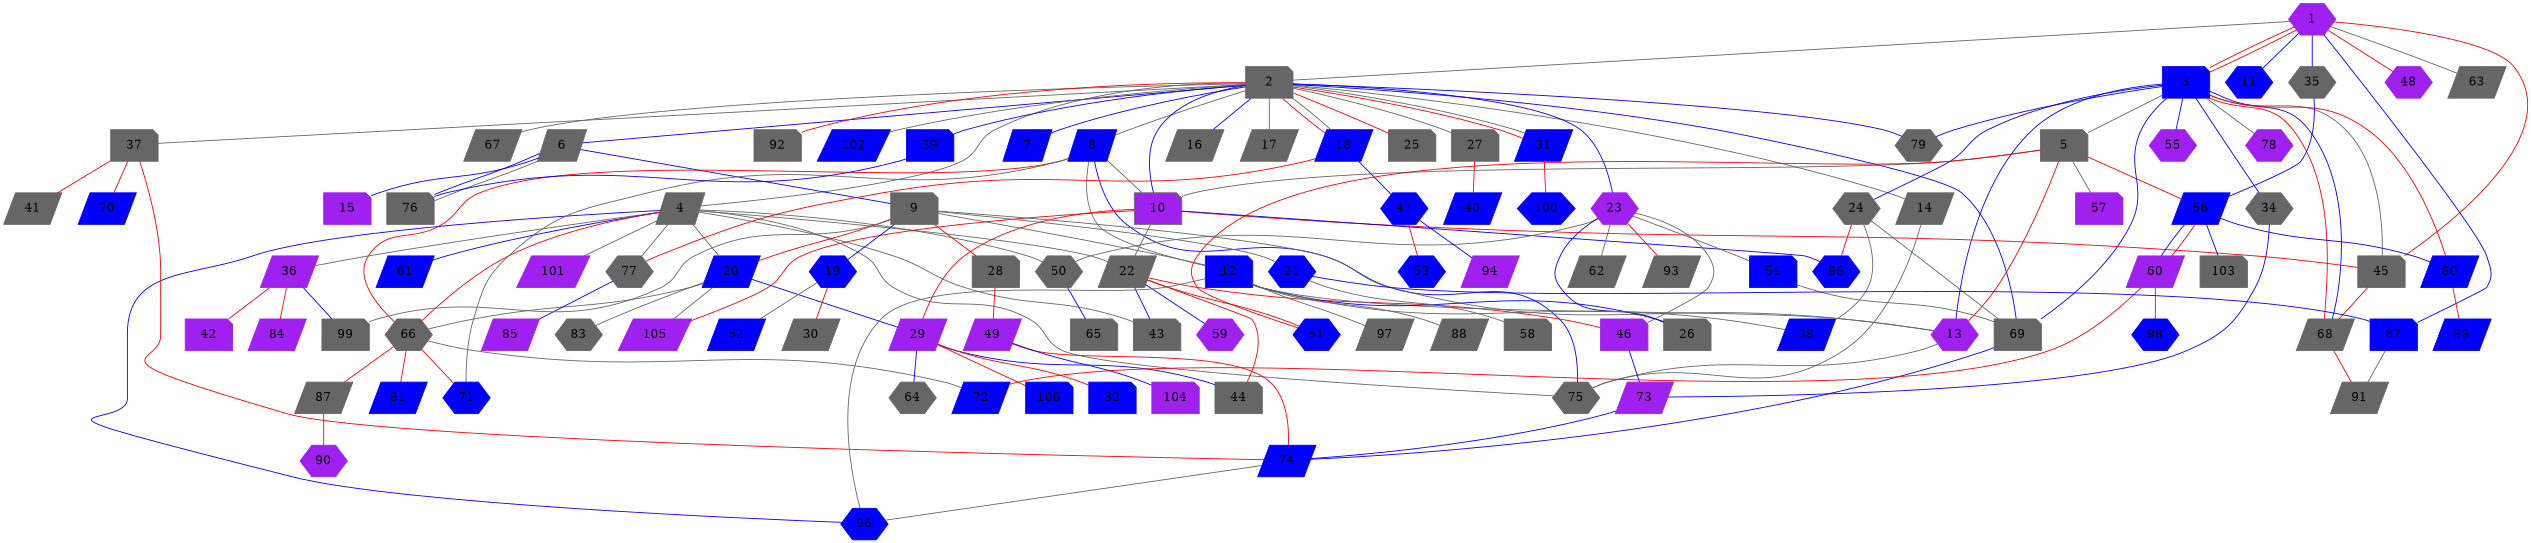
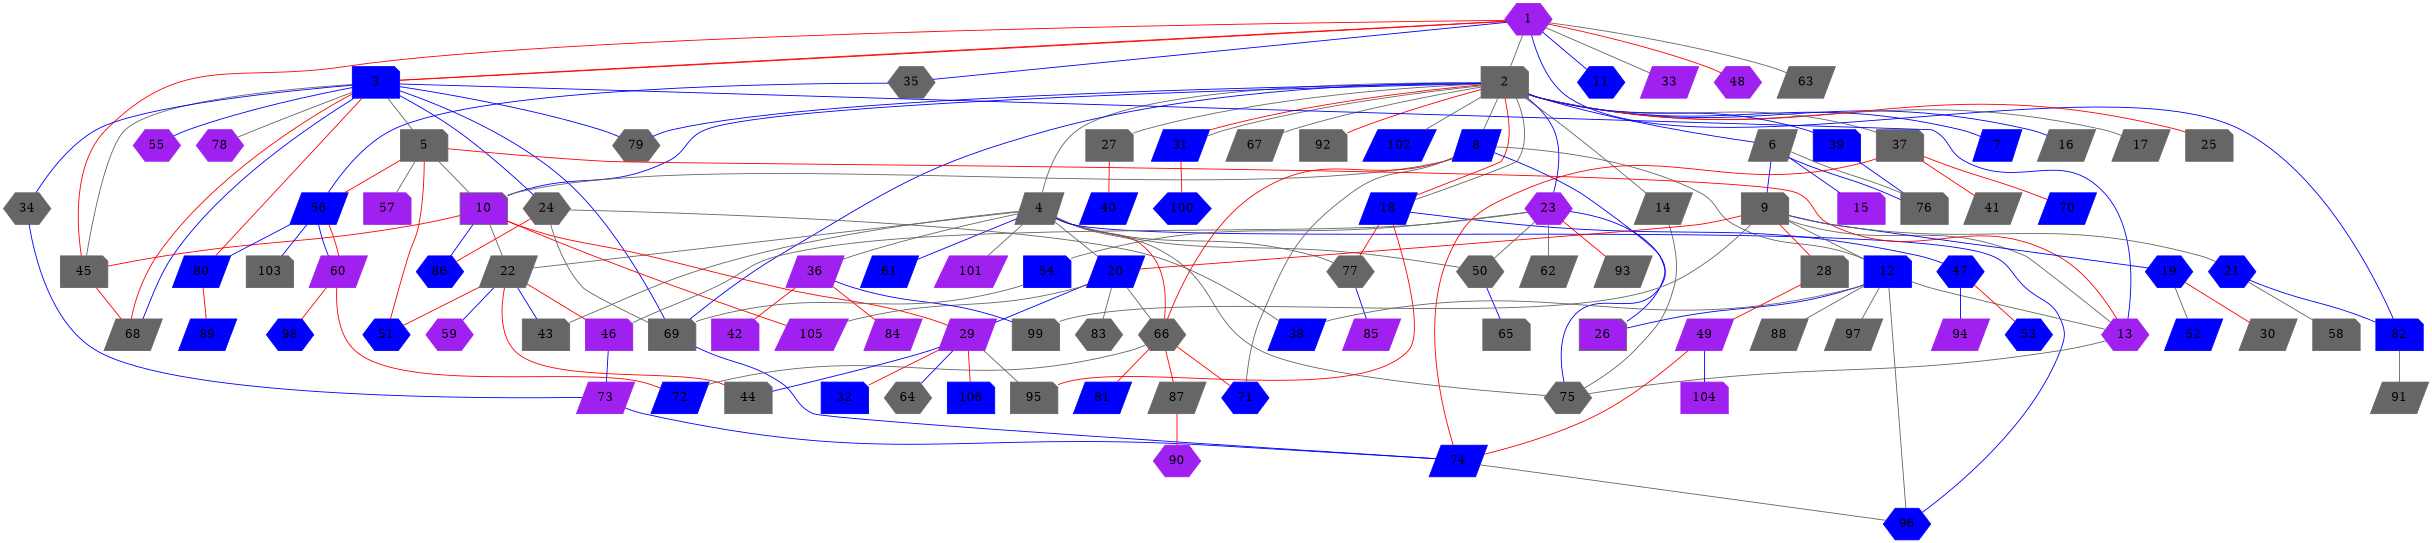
none -> (1670, 82)
(1687, 335) -> (1603, 335)
(2342, 366) -> none
none -> (1034, 398)
